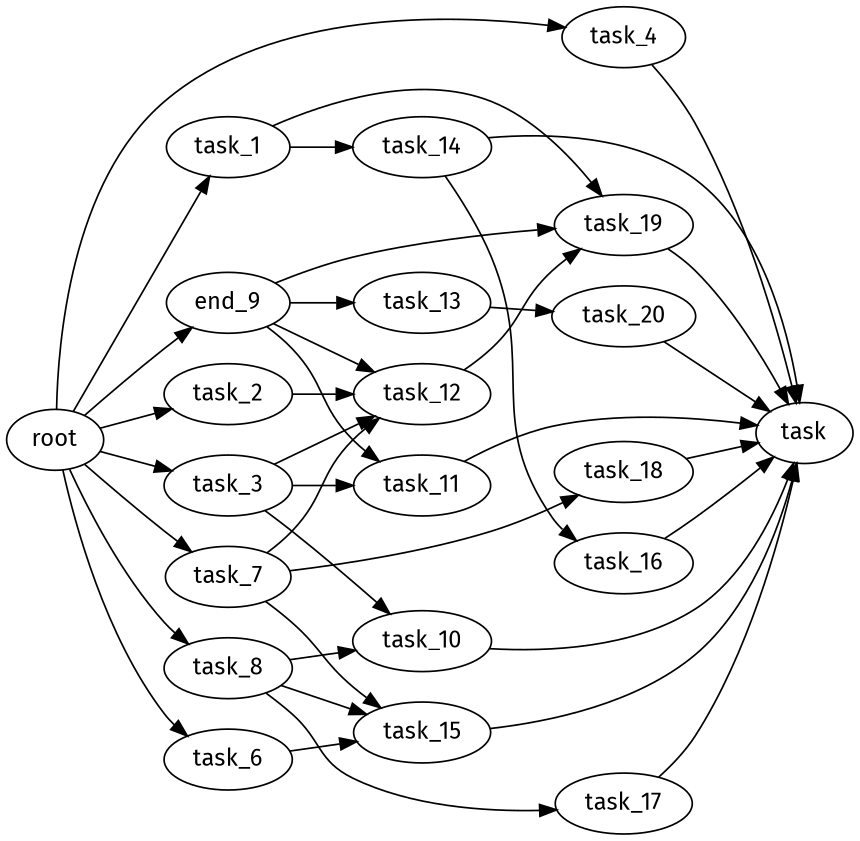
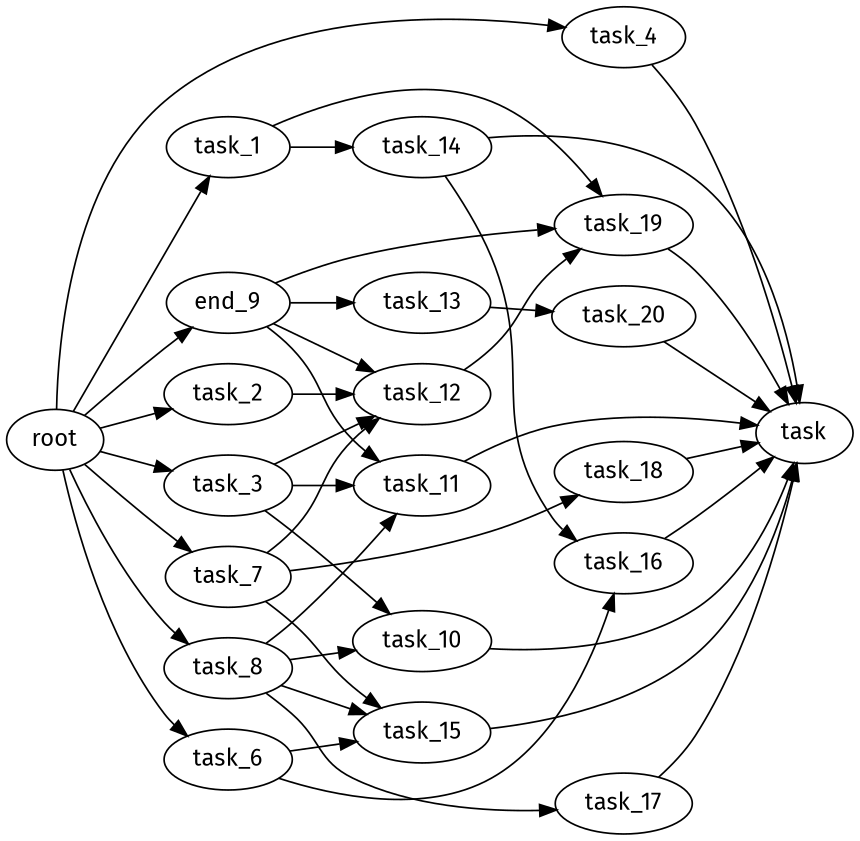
none -> (328, 588)
none -> (487, 780)
